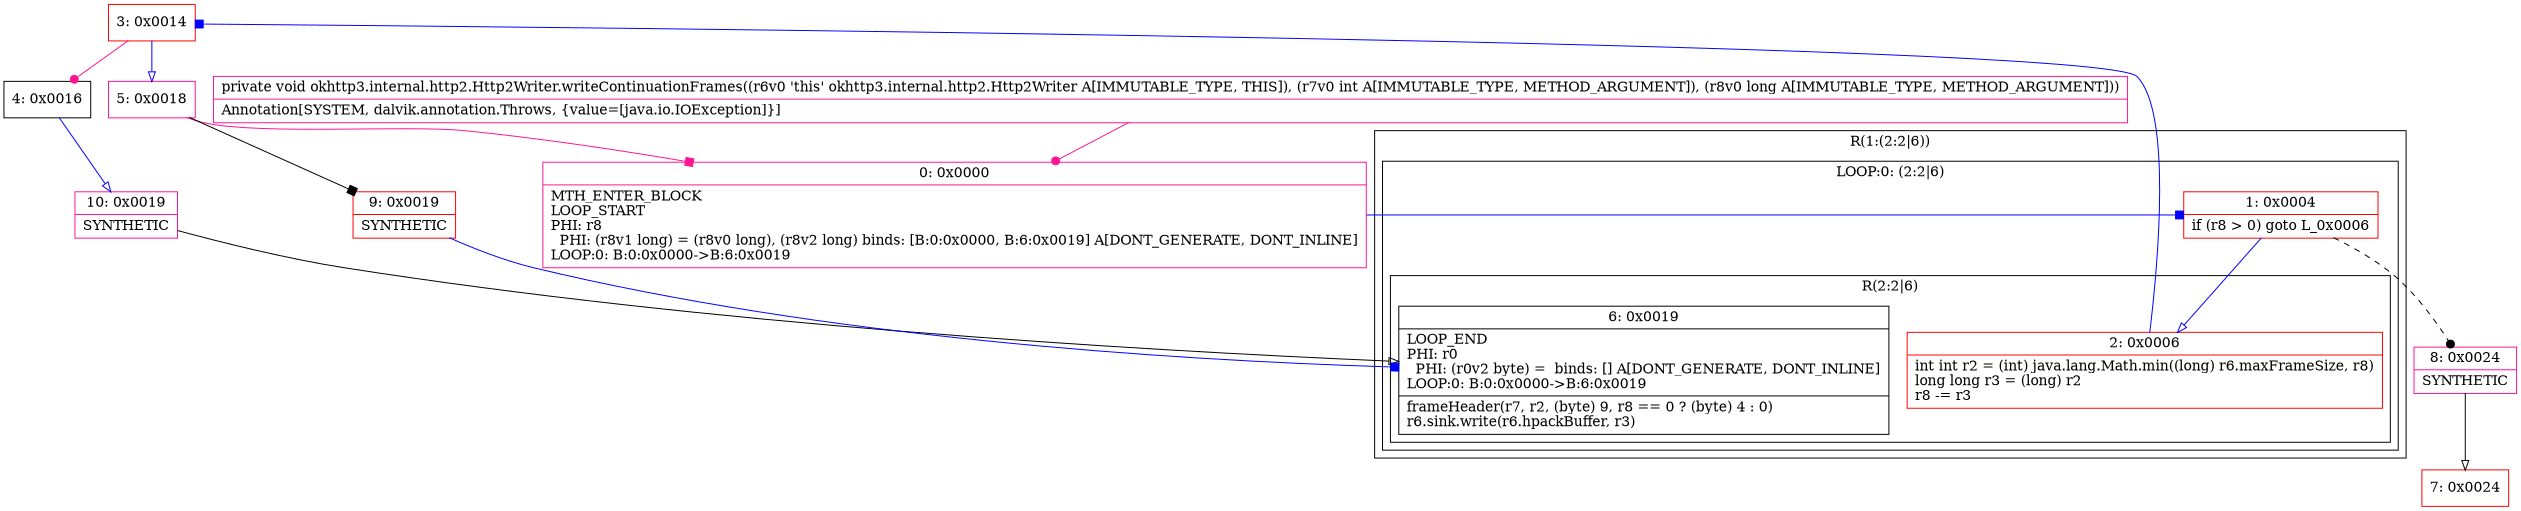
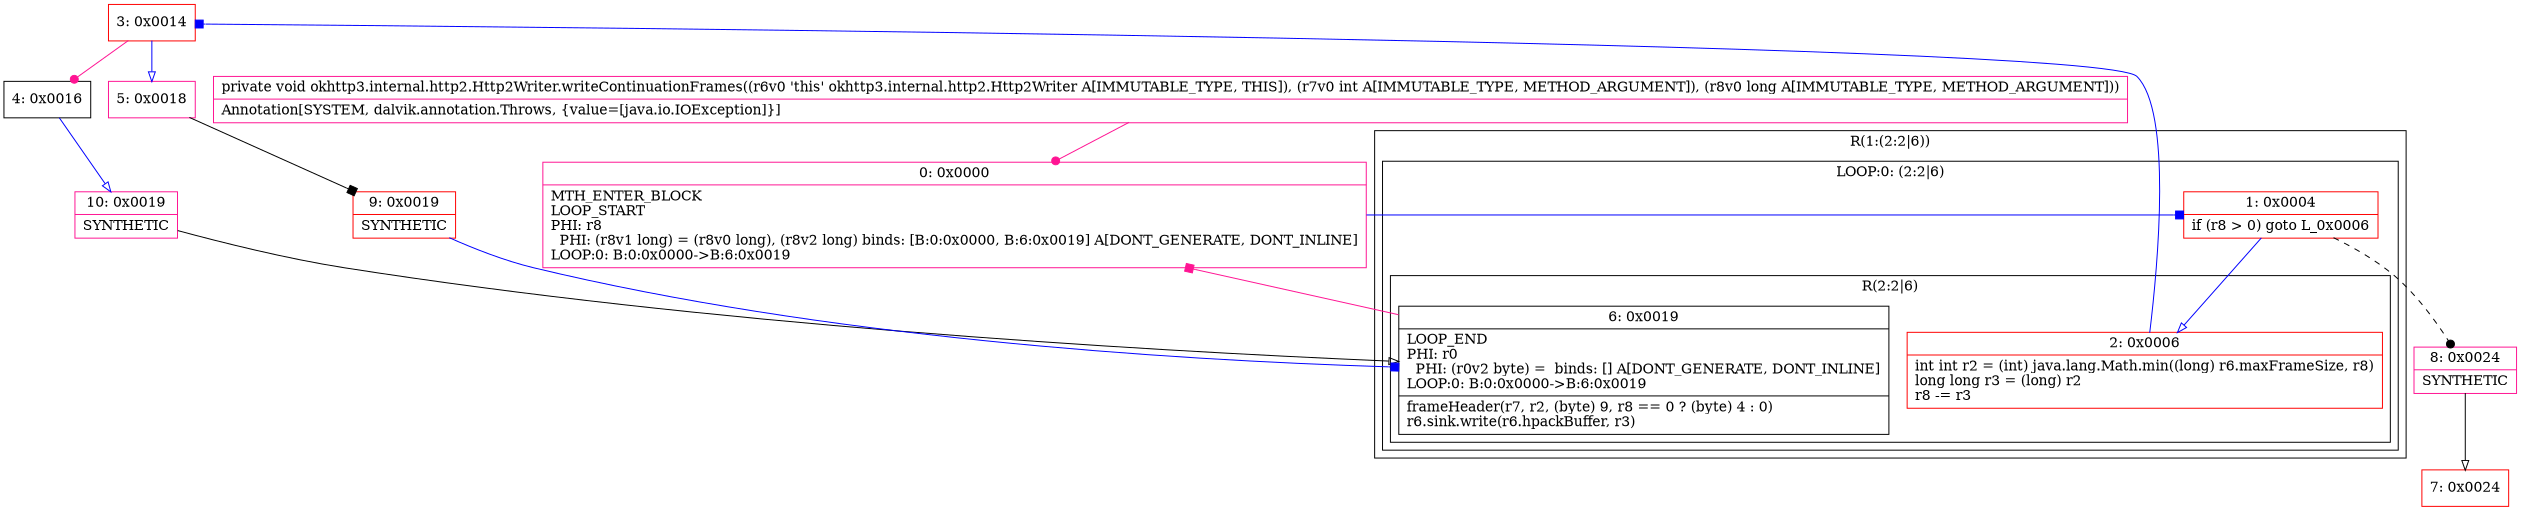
(435, 129) -> (1297, 292)
